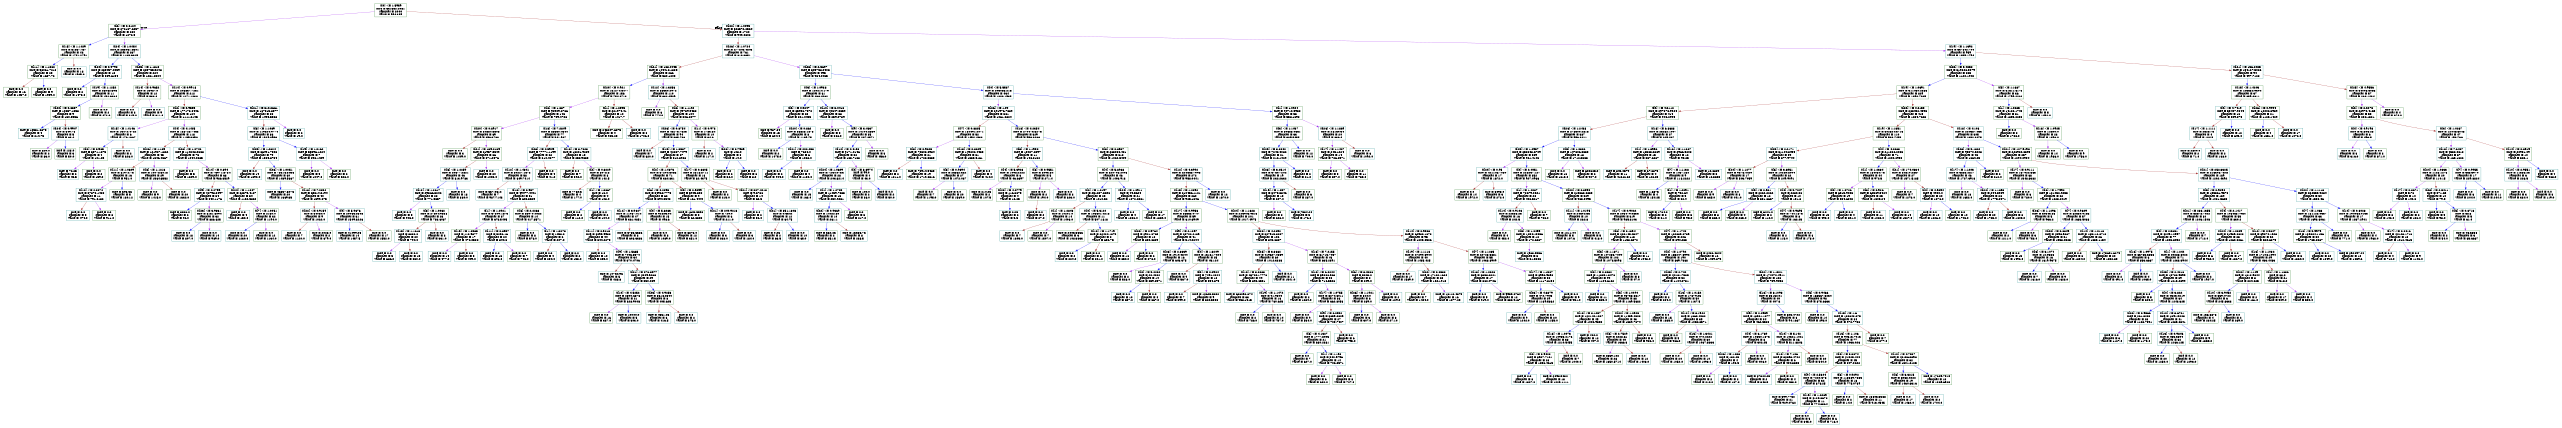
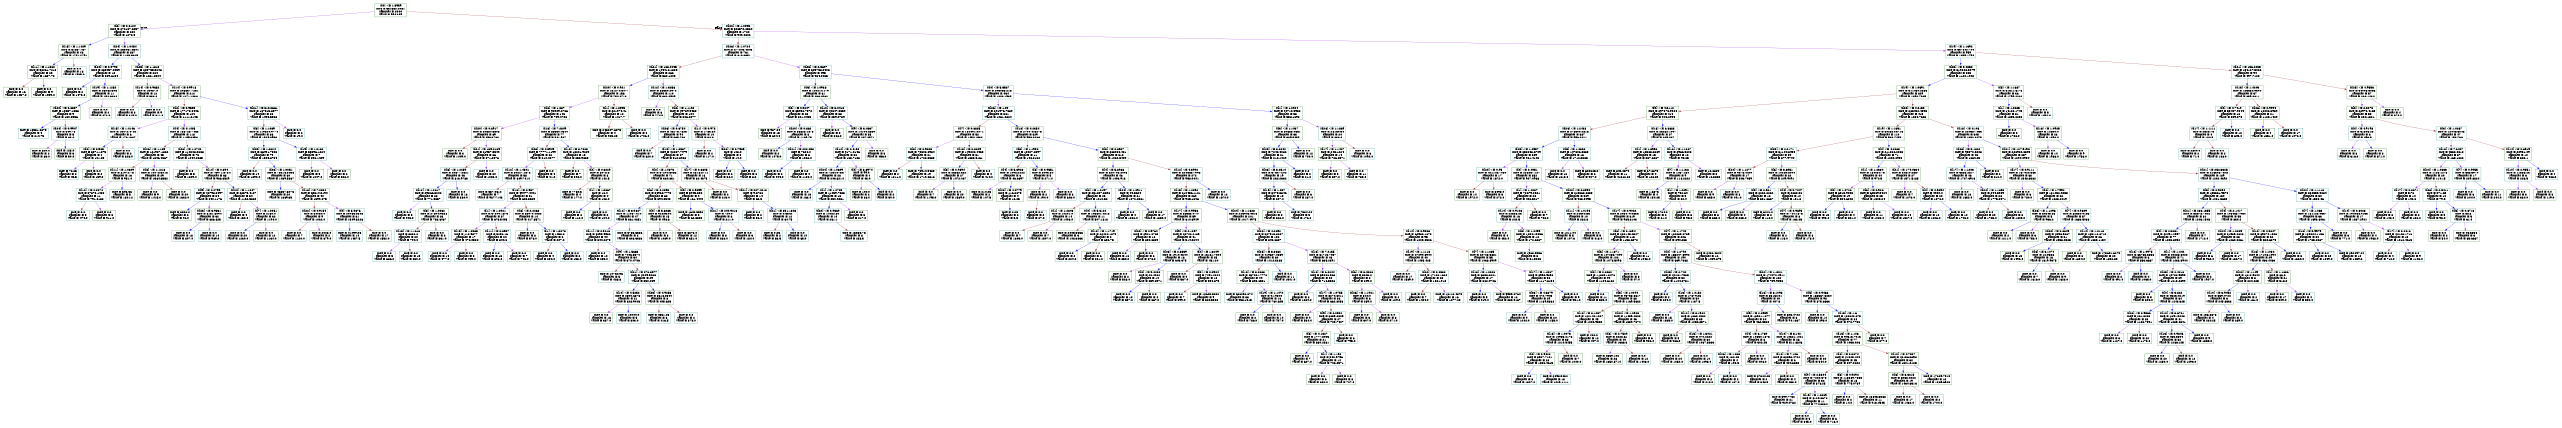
(826, 236) -> none
